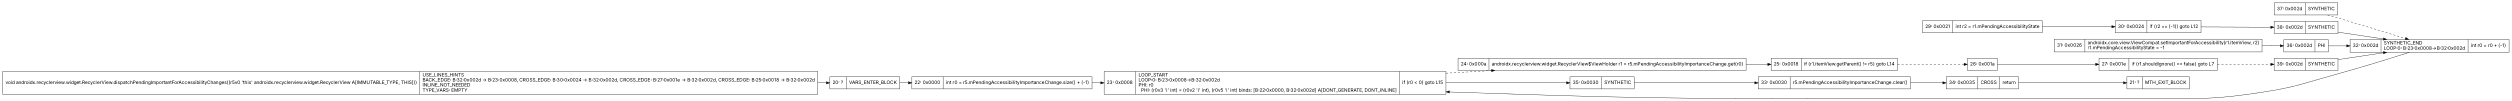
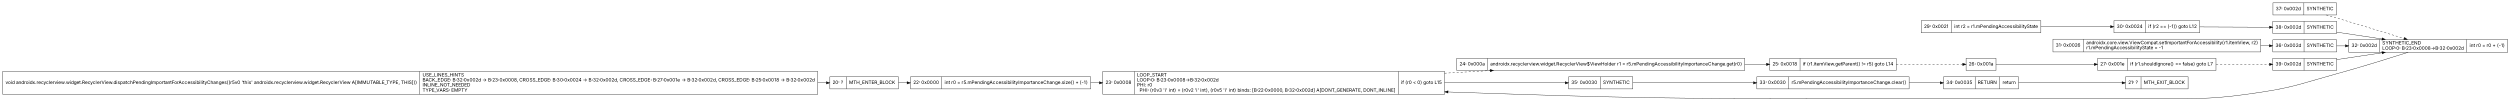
(2322, 46) -> (2320, 46)
(873, 83) -> (872, 83)
(1989, 83) -> (1987, 83)
